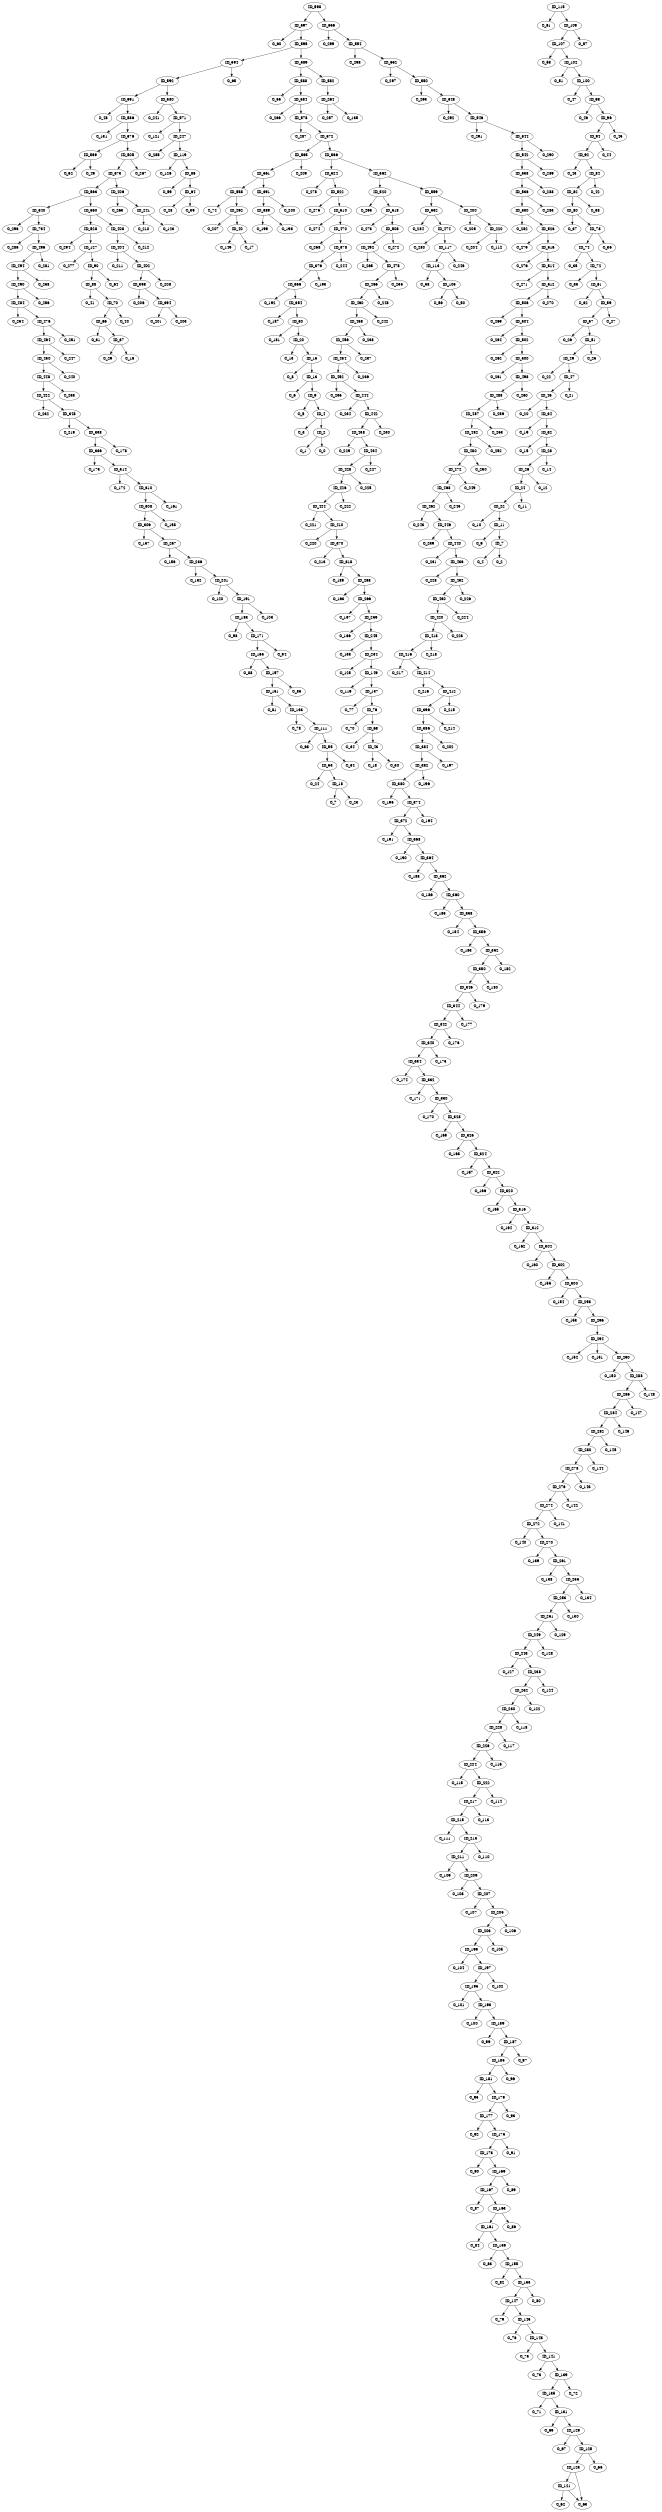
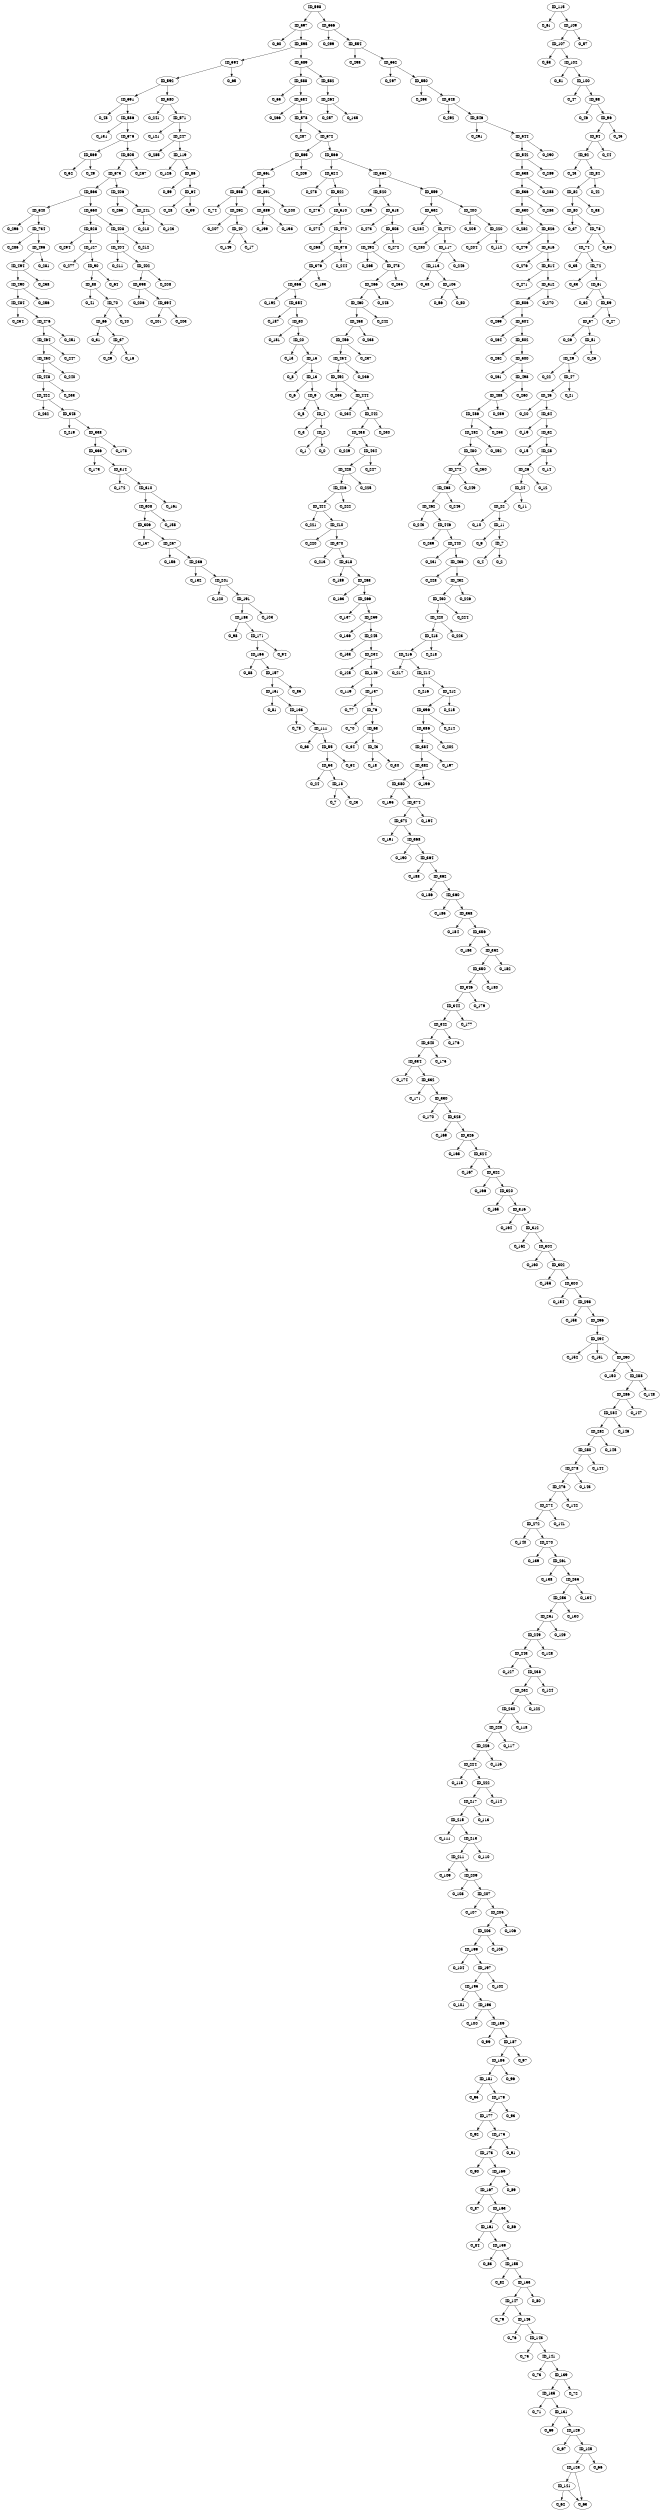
(472, 414) -> (472, 414)
